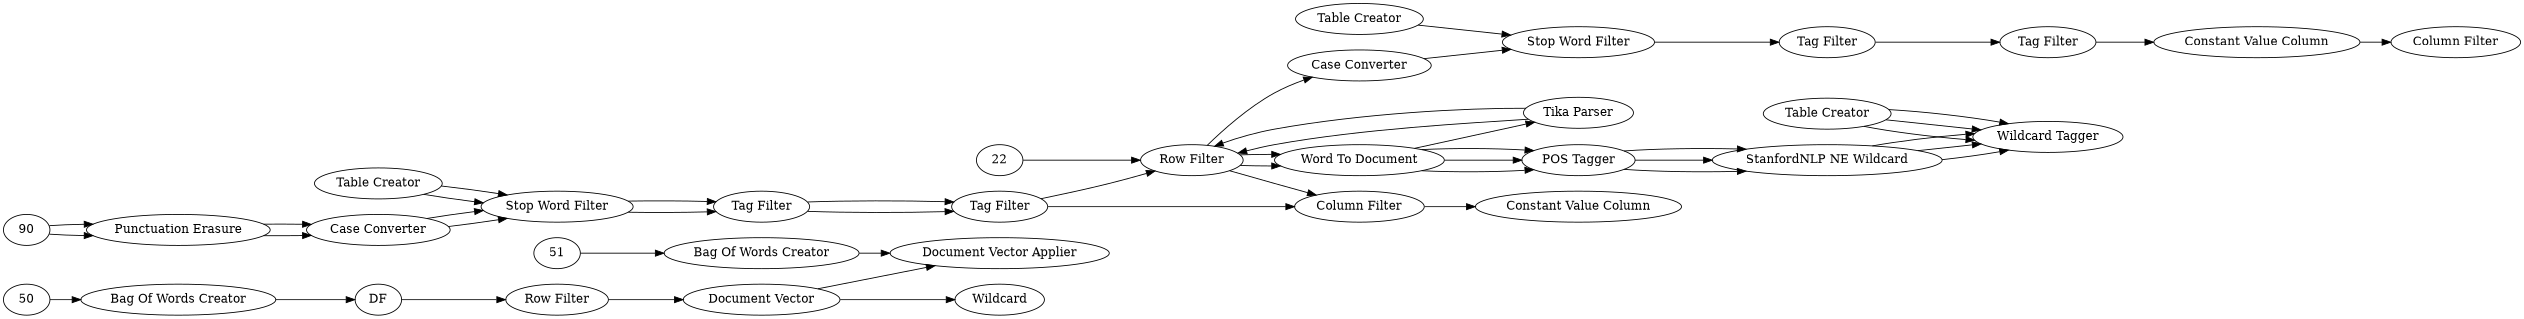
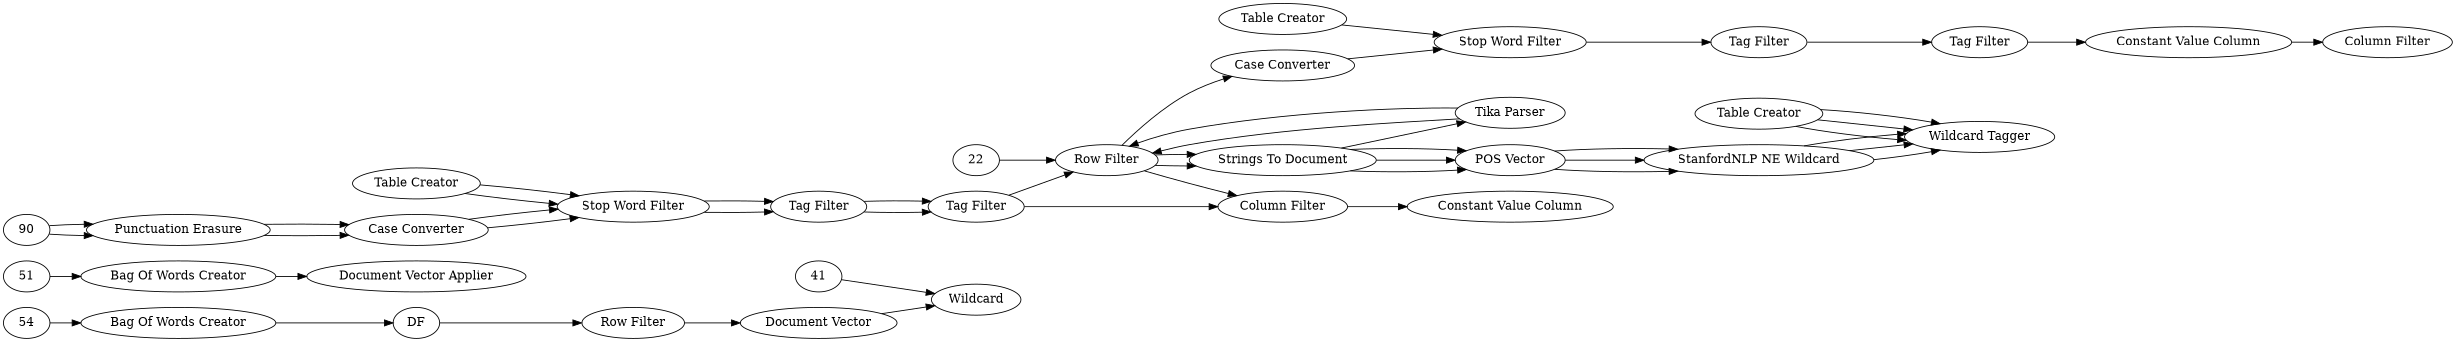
(1359, 160) -> (1283, 160)
(1579, 160) -> (1510, 160)
none -> (819, 276)
(872, 278) -> none
(27, 300) -> (27, 323)
